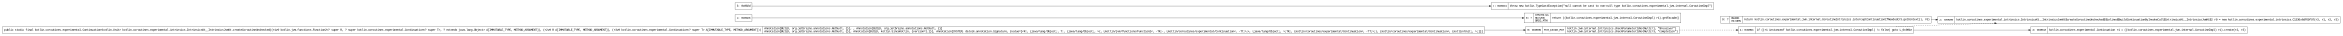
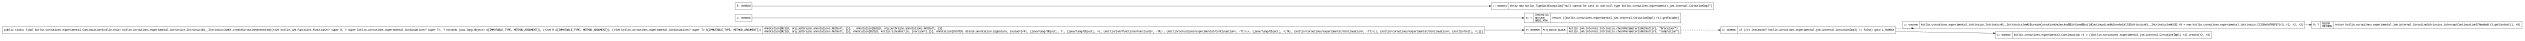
(1934, 20) -> (2307, 25)
(1554, 30) -> (1554, 30)
